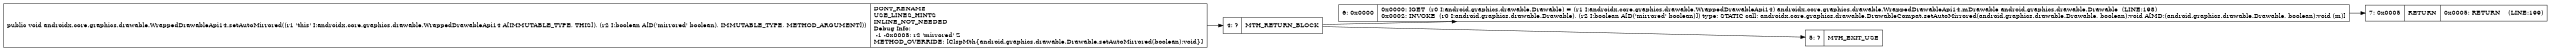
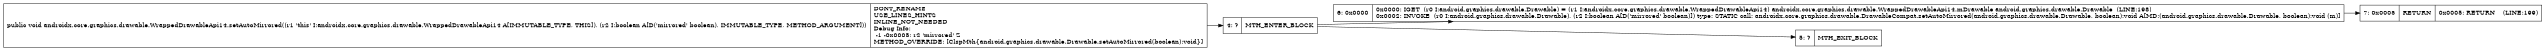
(1282, 25) -> (1280, 25)
(1853, 38) -> (1848, 38)
